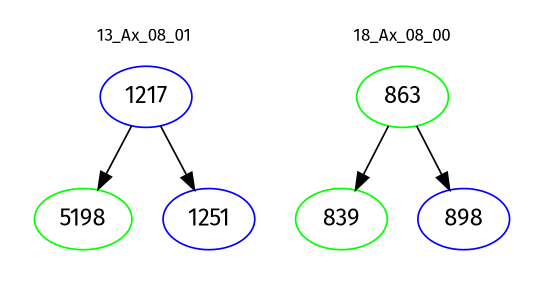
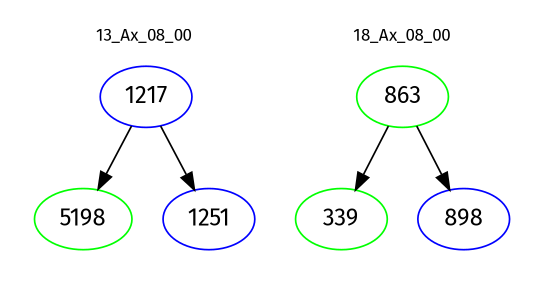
(144, 37) -> (144, 37)
(341, 219) -> (341, 219)
